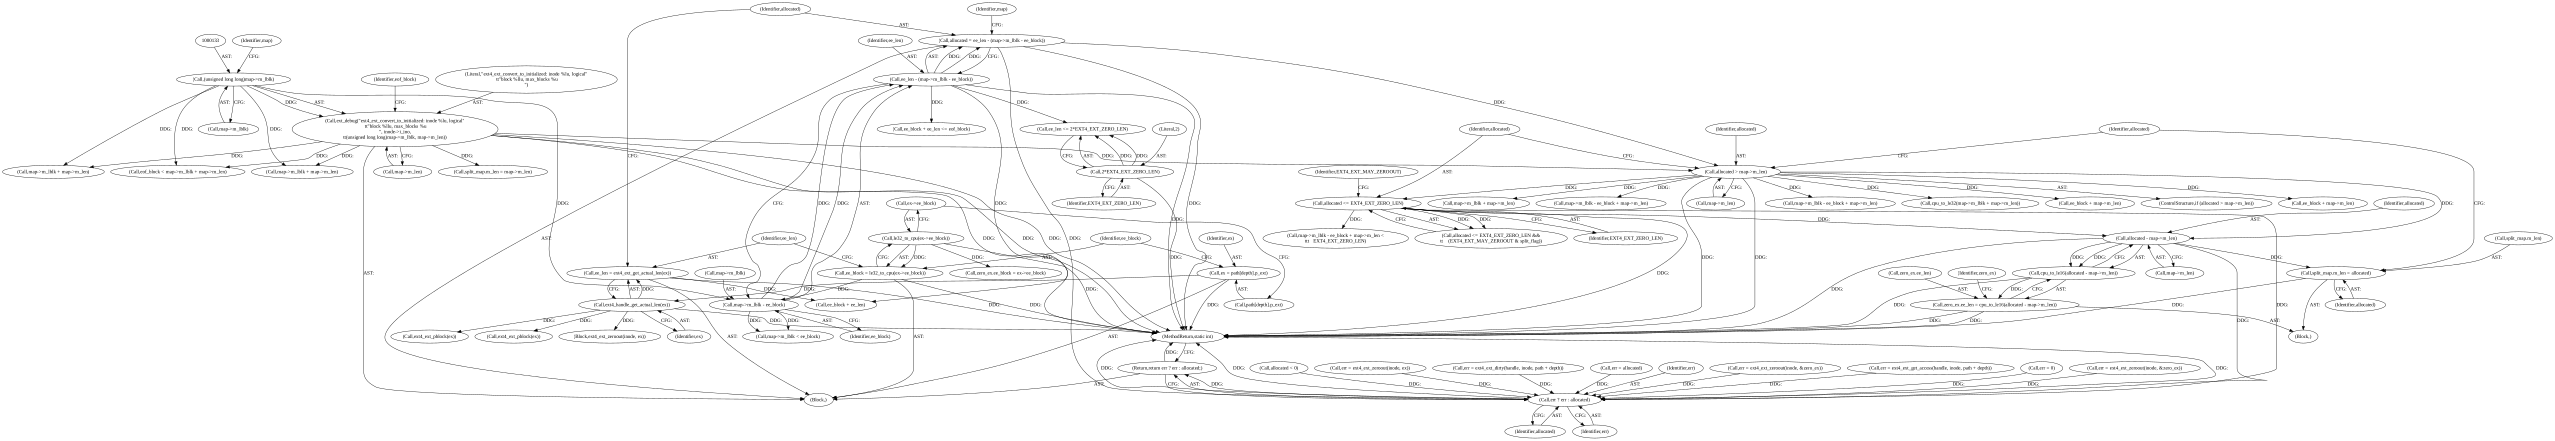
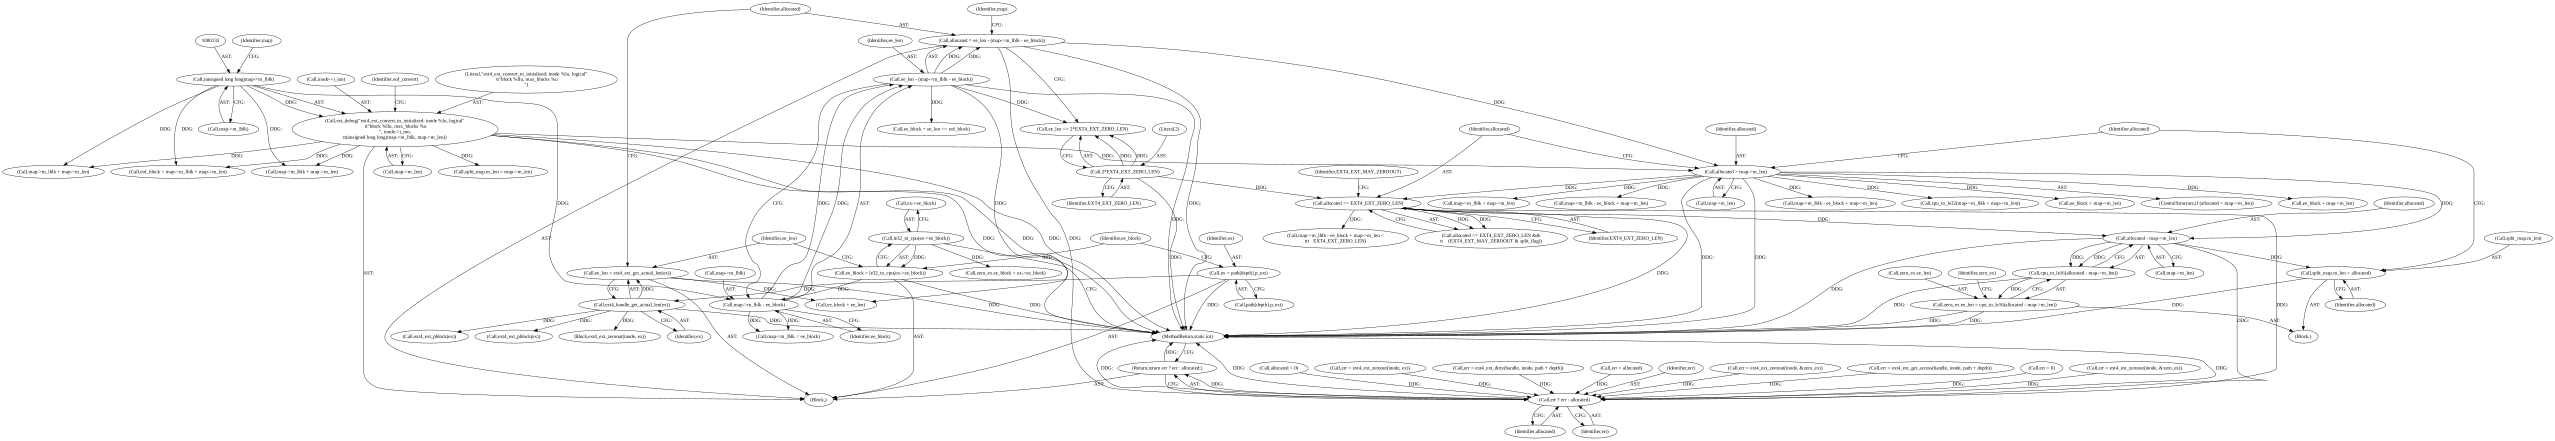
(979, 63) -> (1043, 80)
none -> (326, 80)
(395, 80) -> (395, 80)
none -> (1238, 187)
(1140, 221) -> (1251, 287)
(1092, 289) -> (1092, 289)
